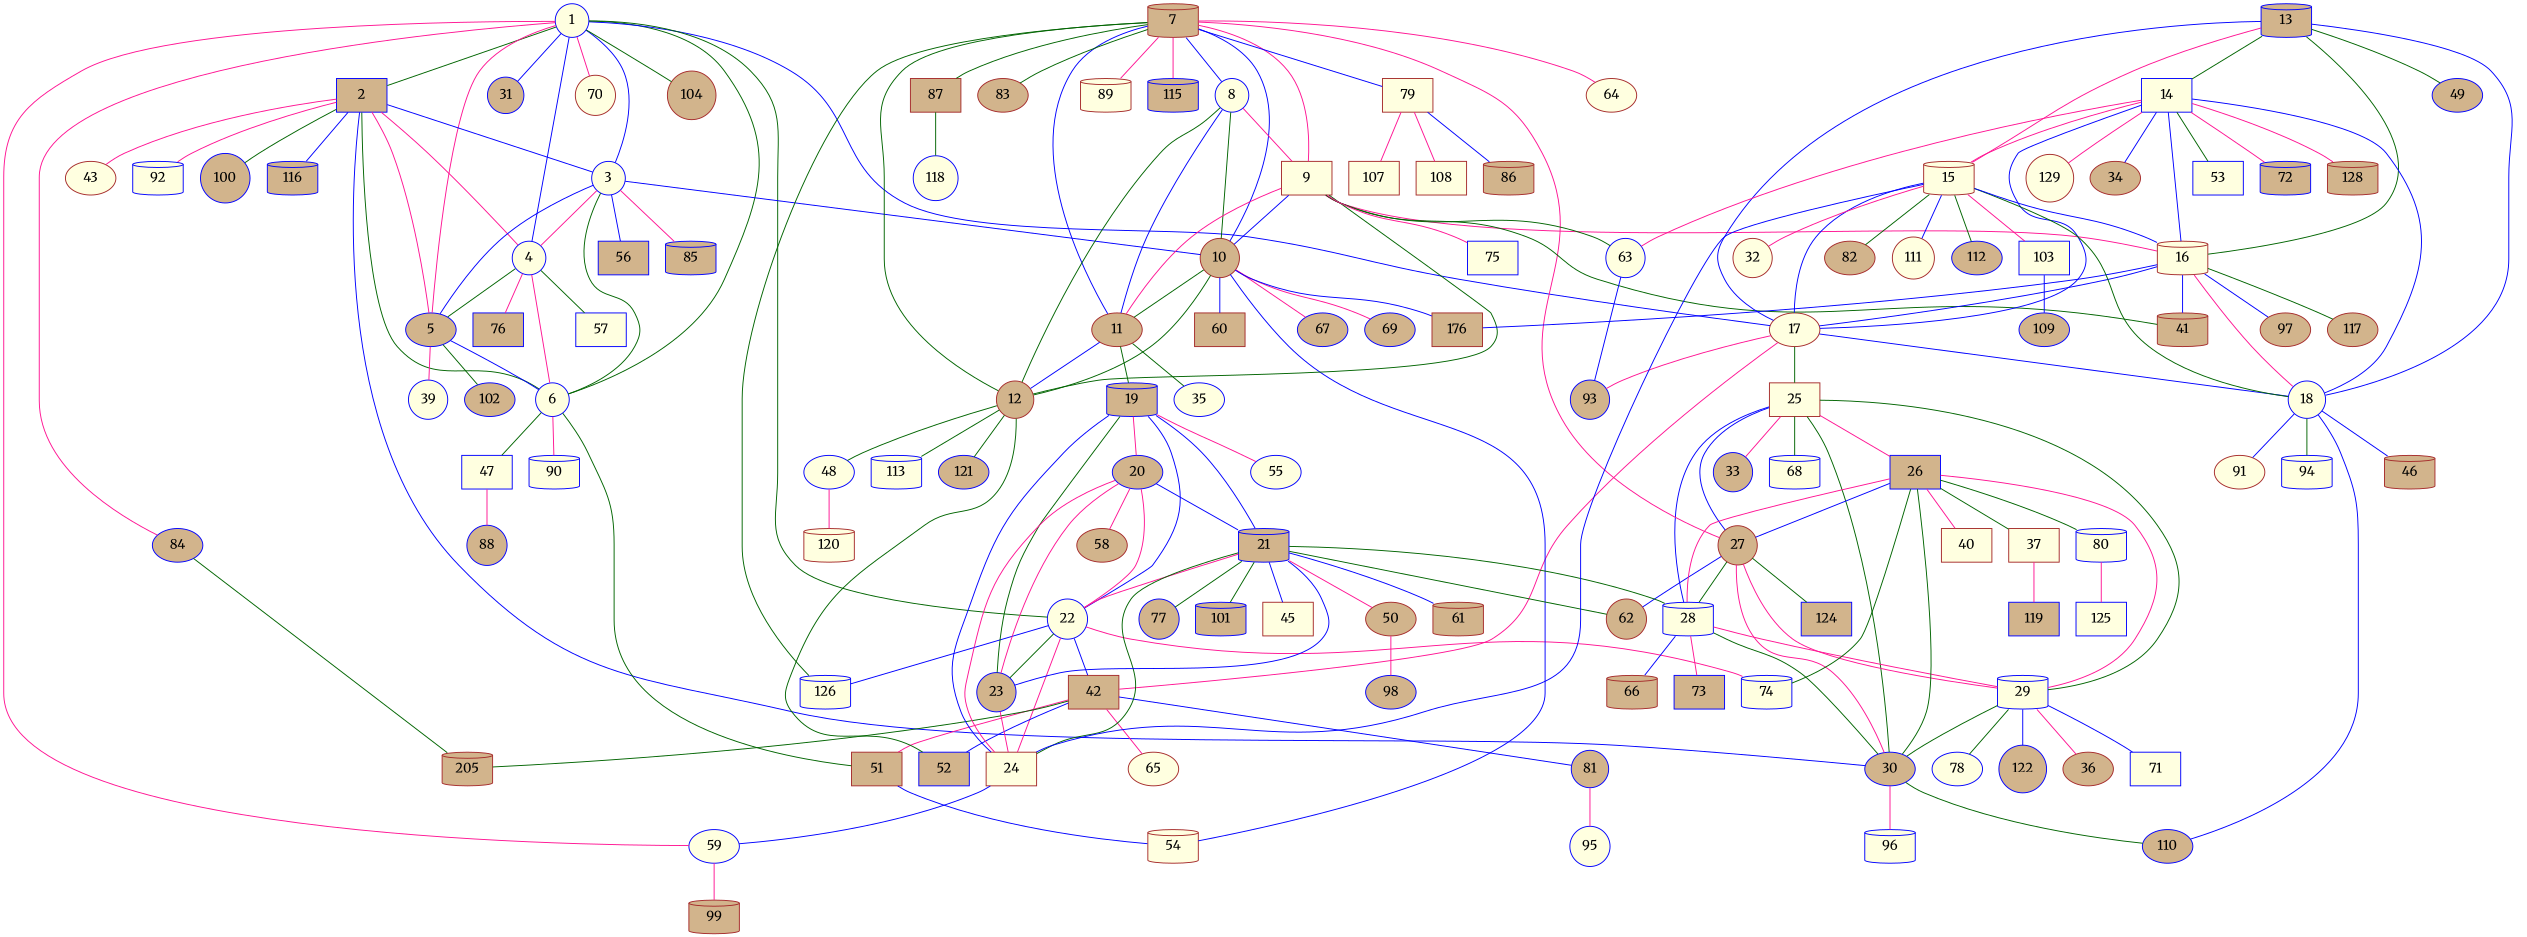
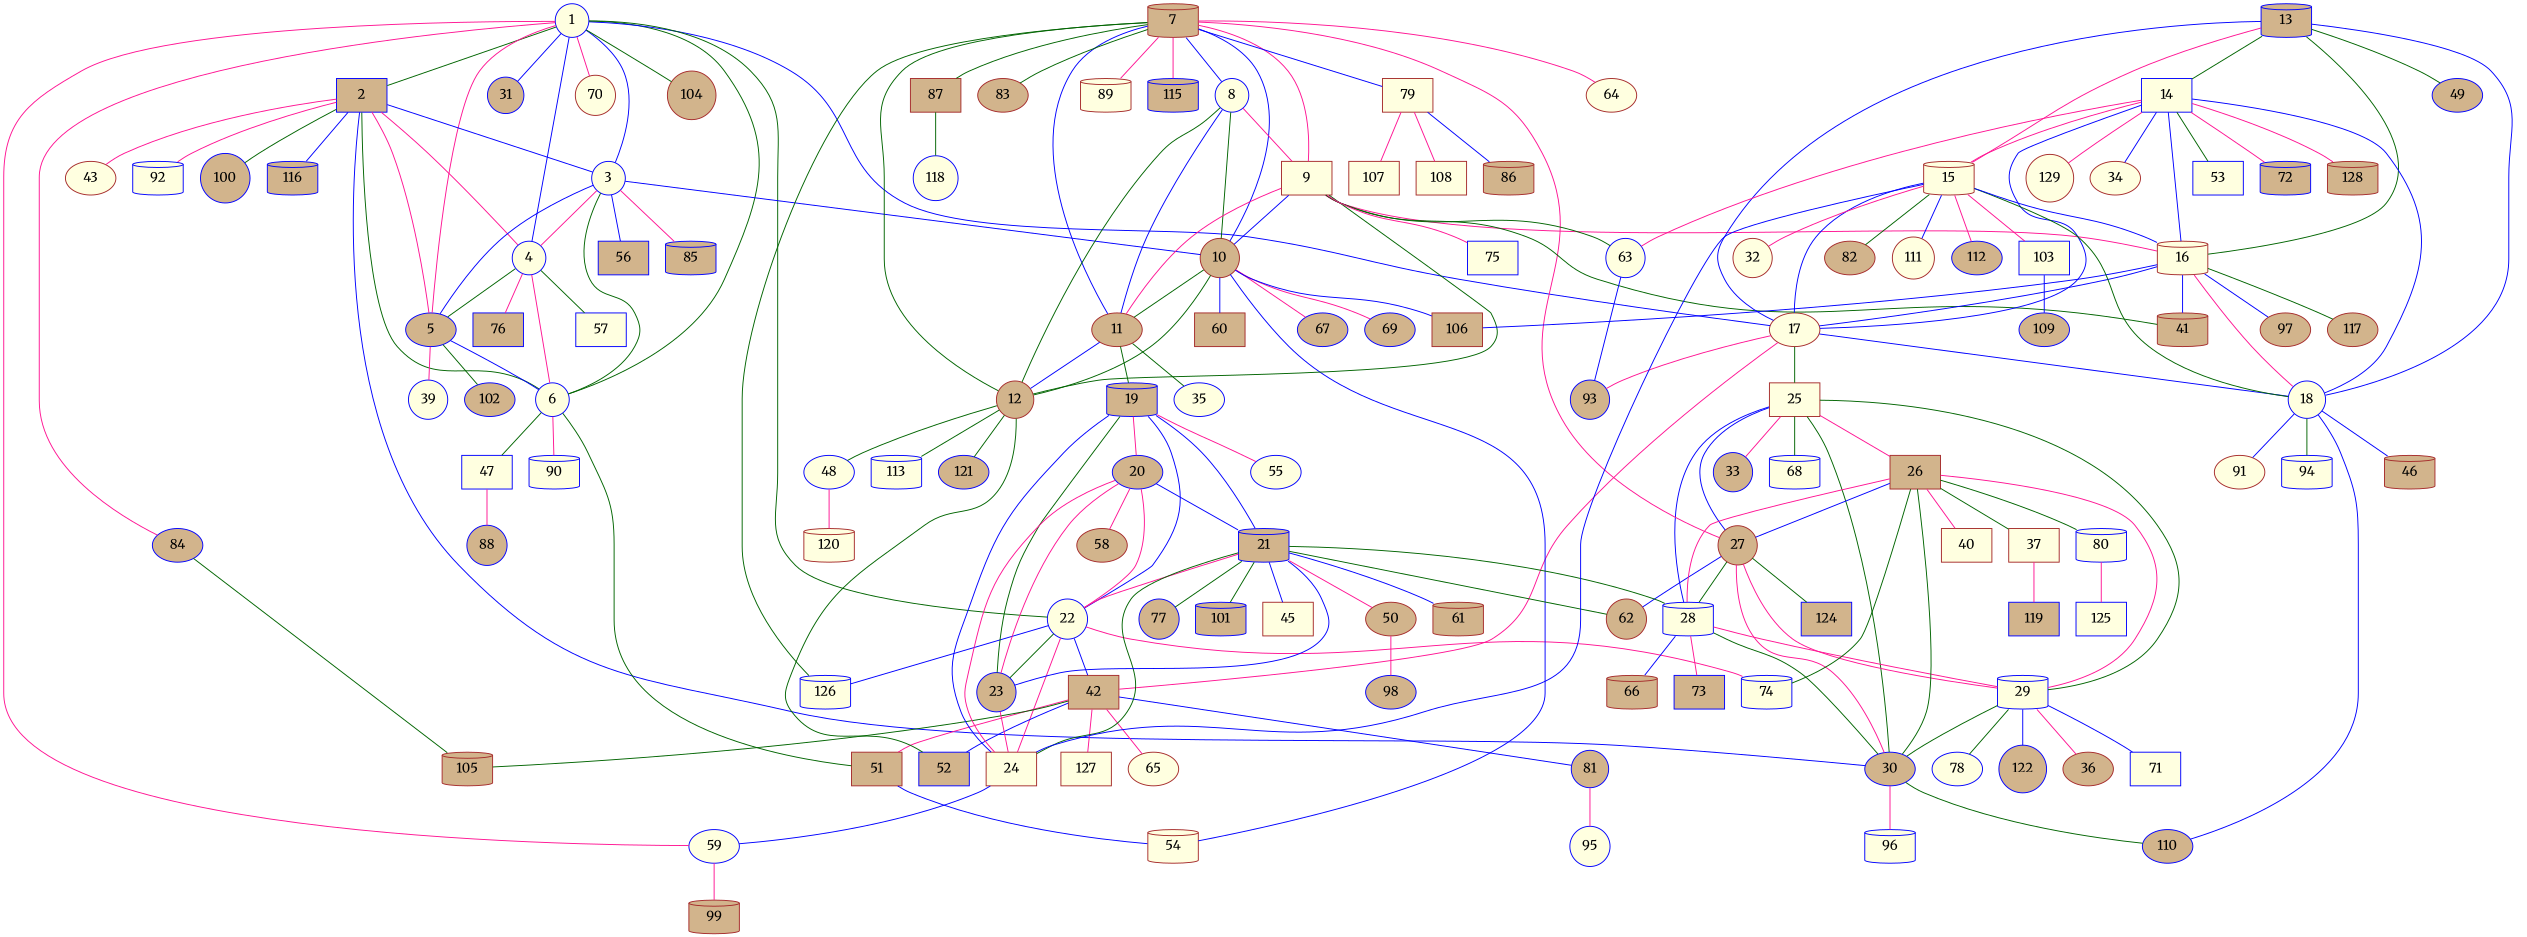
(2115, 178) -> (2115, 178)
(1963, 218) -> (1963, 218)
(1457, 330) -> (1457, 330)
(1915, 472) -> (1915, 472)
(467, 769) -> (467, 769)
none -> (1086, 769)
